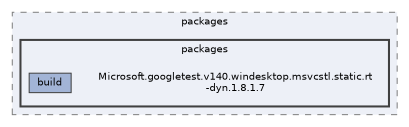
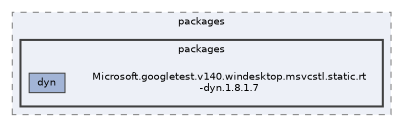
(50, 83) -> (47, 83)
